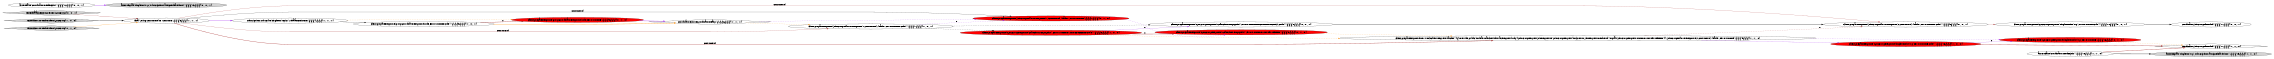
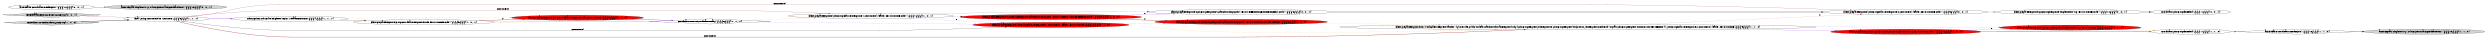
(52, 28) -> none
(2211, 46) -> (2191, 32)
(2143, 50) -> (2233, 32)
(2070, 54) -> (2297, 32)
